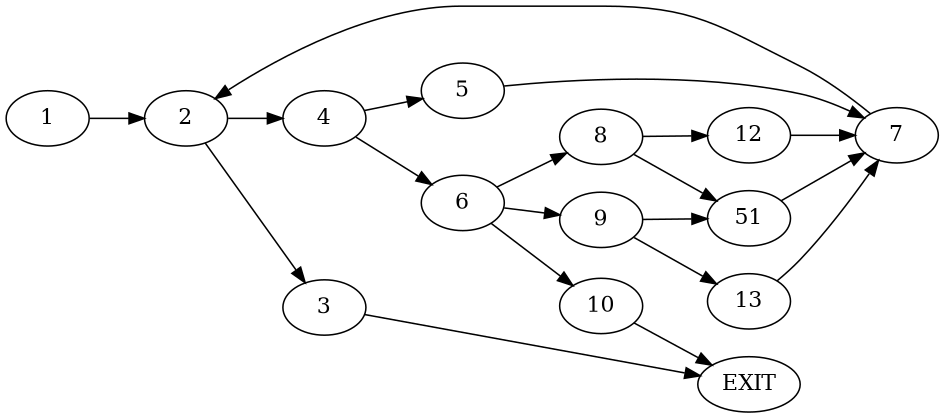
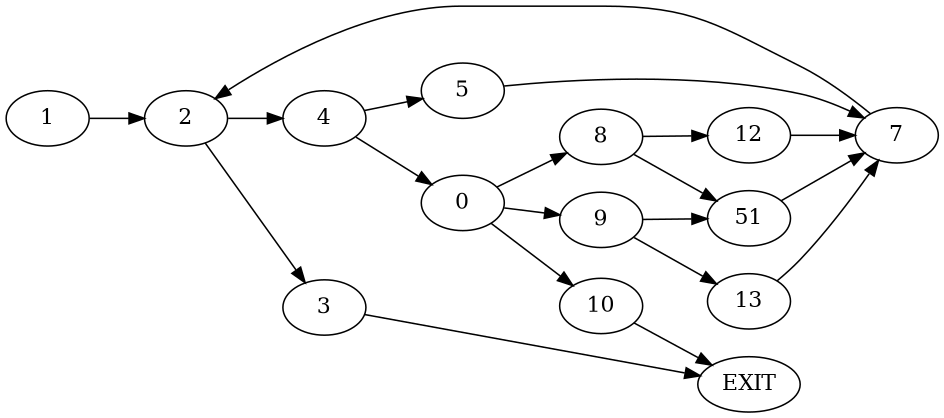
(463, 203) -> (463, 203)
